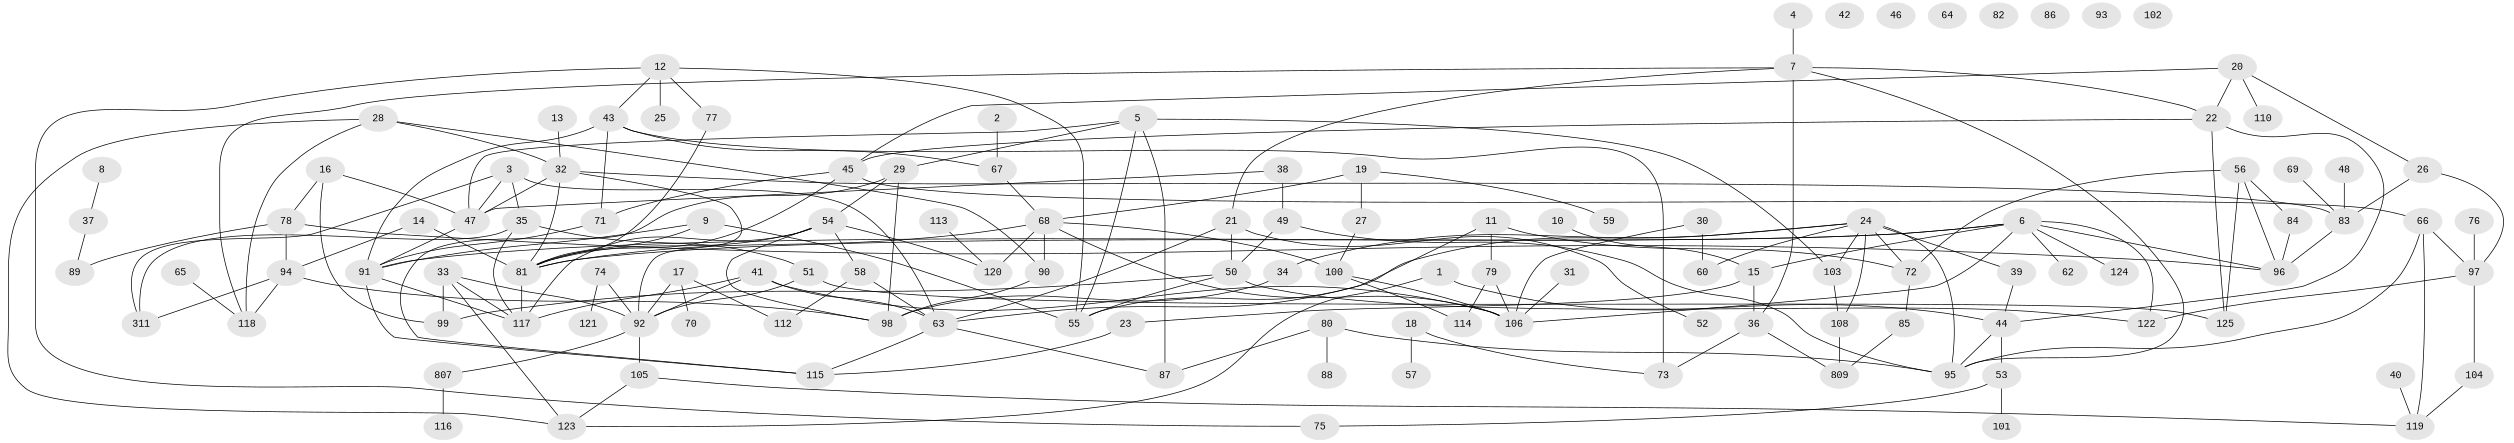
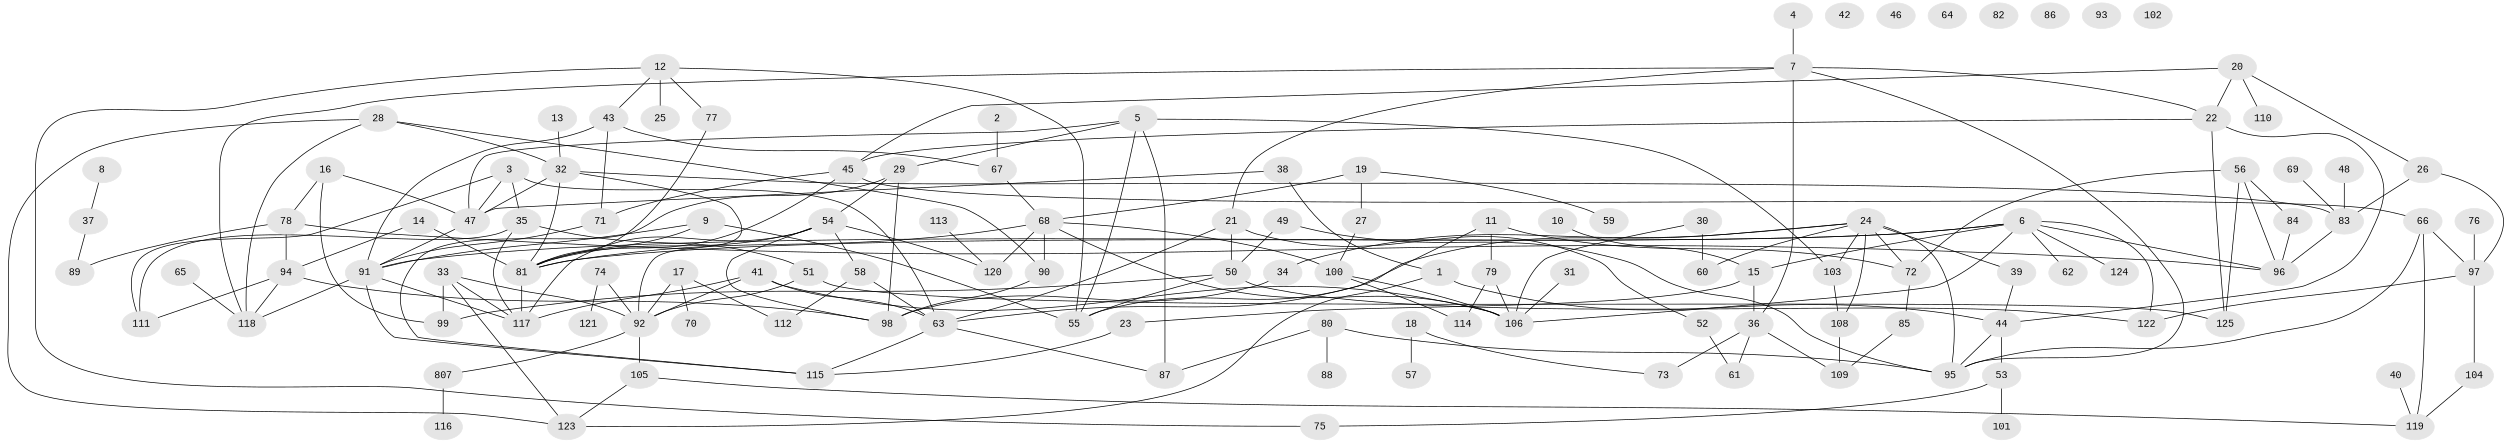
(1236, 150) -> none
(1283, 196) -> (1326, 226)
none -> (306, 298)
(141, 324) -> (141, 324)
none -> (1735, 376)
(1840, 376) -> (1840, 376)
